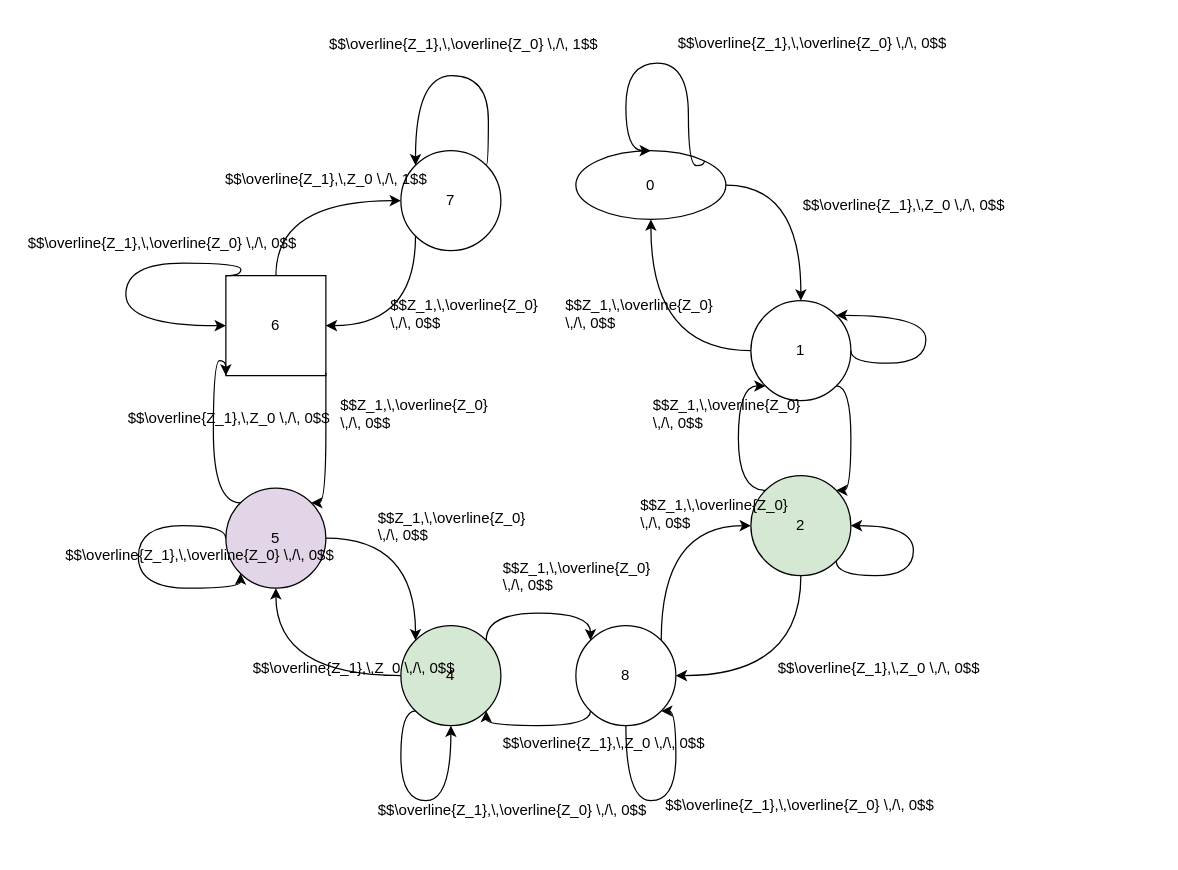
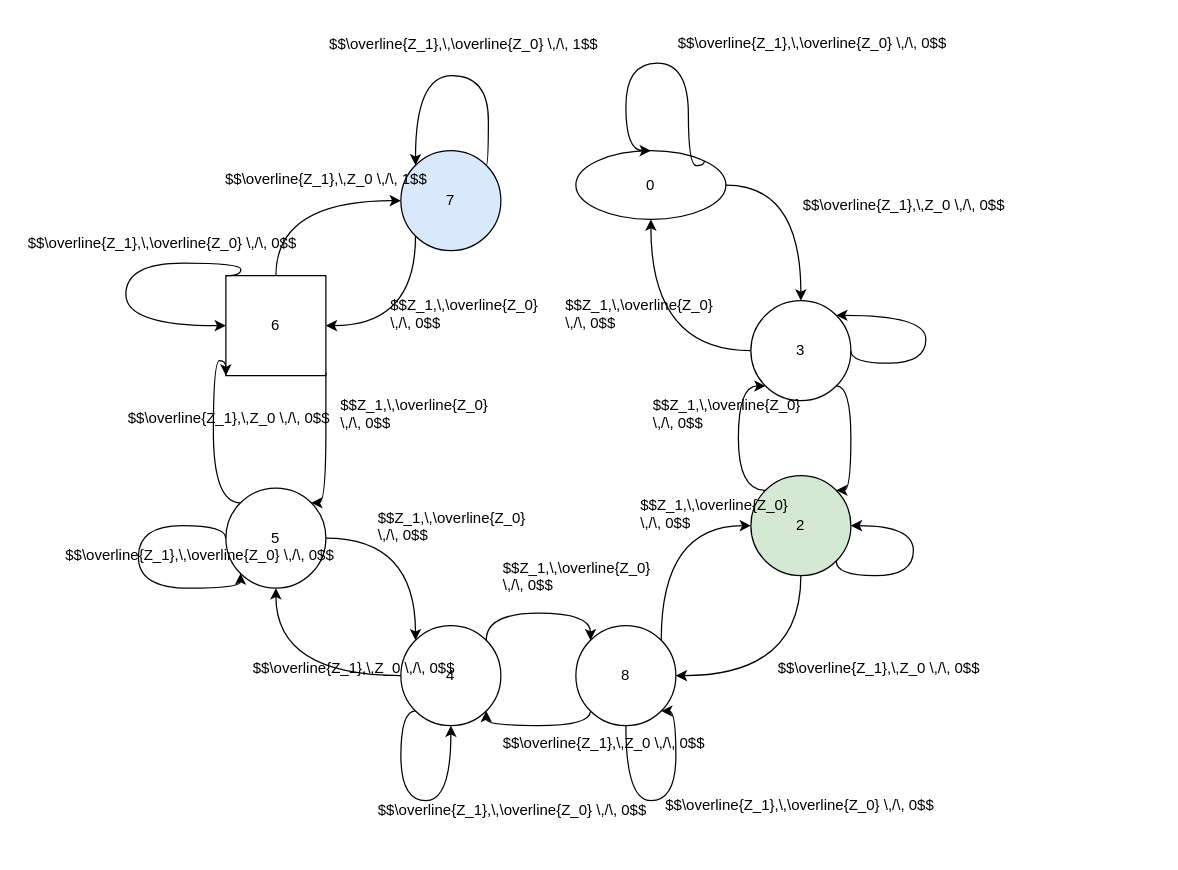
(451, 201) -> (451, 201)
(801, 351) -> (801, 351)
(276, 538) -> (276, 538)
(451, 676) -> (451, 676)
